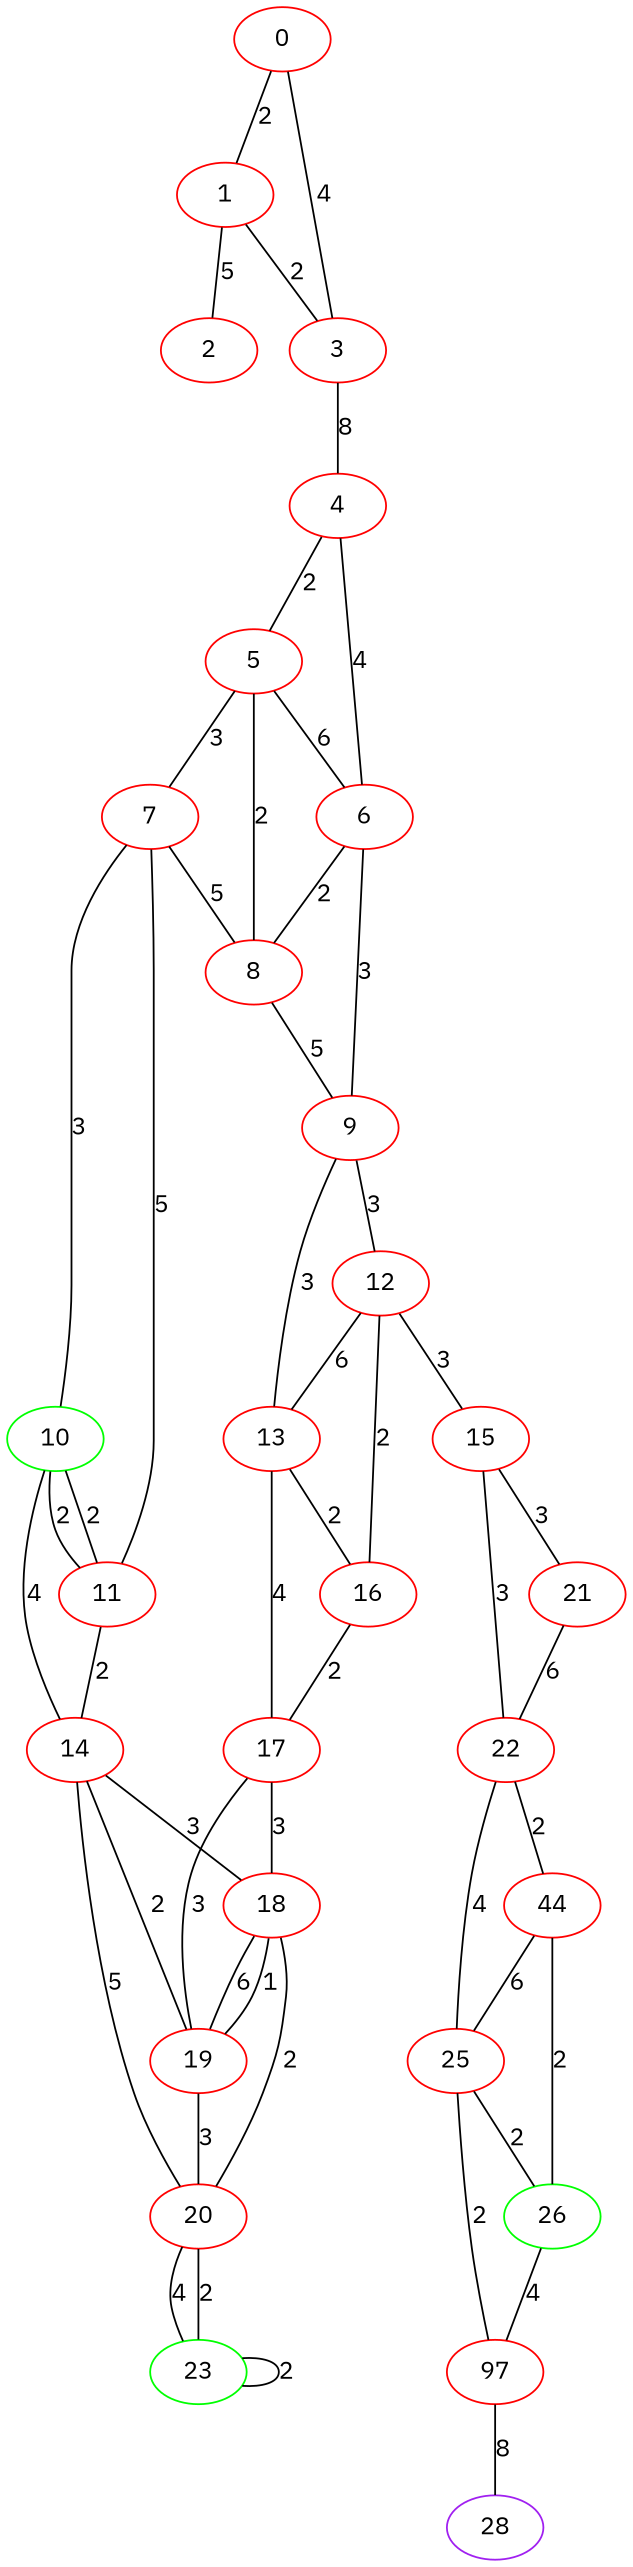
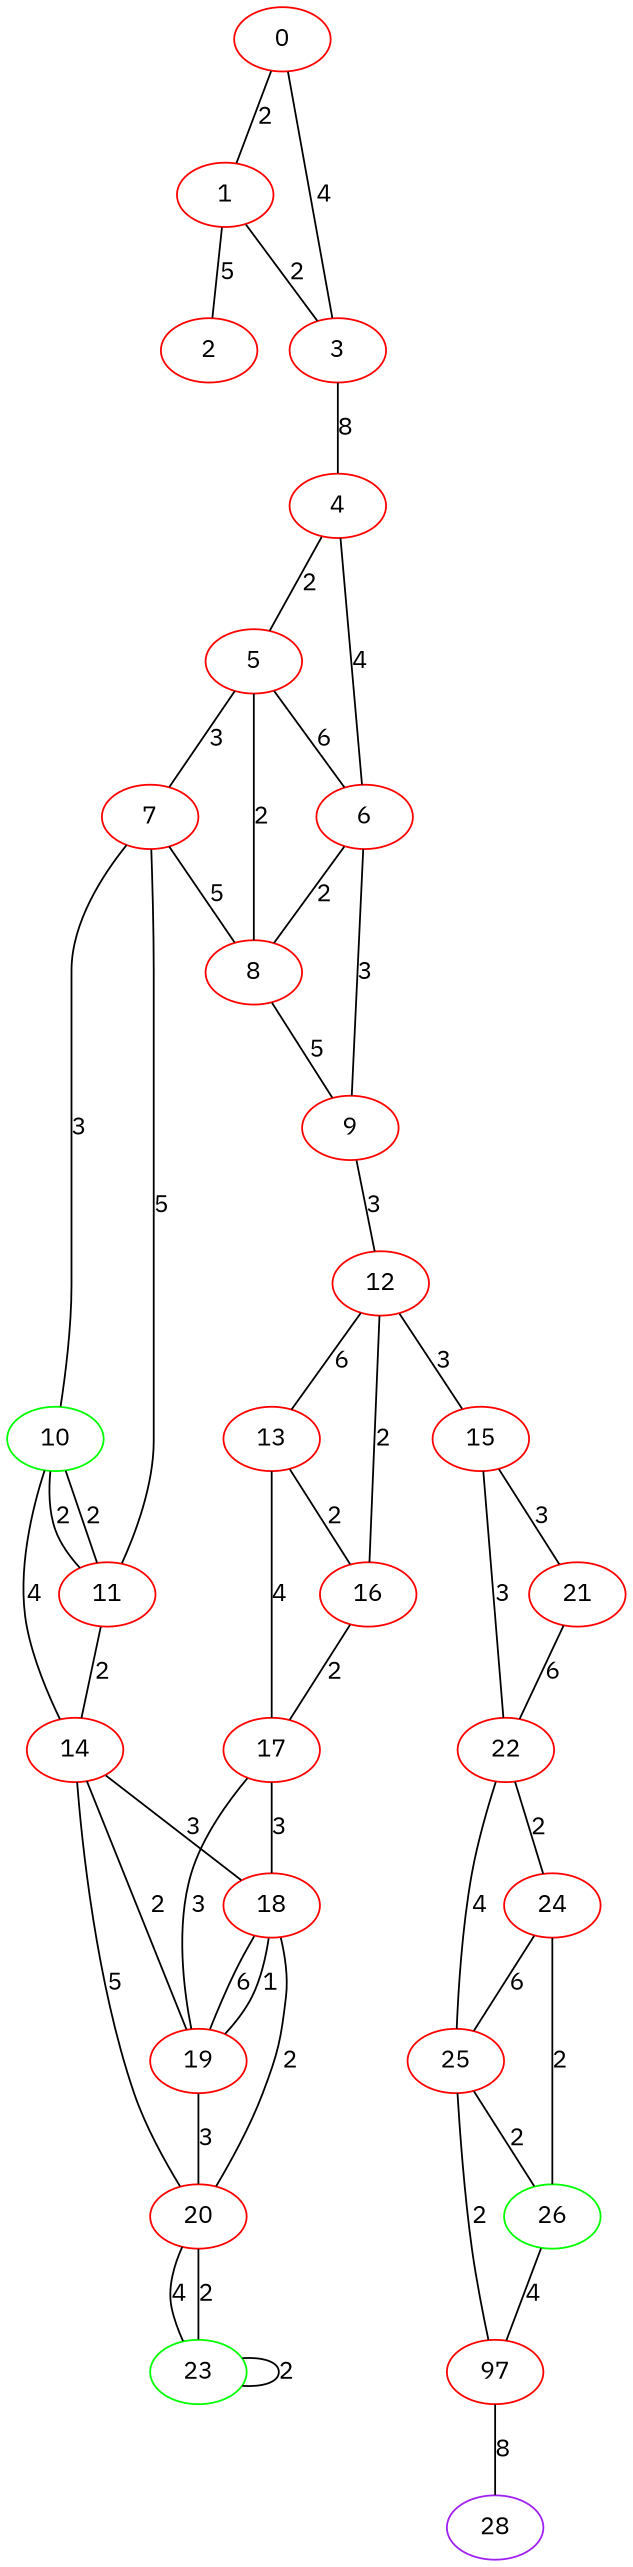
(293, 1280) -> none
(552, 1905) -> (552, 1905)
